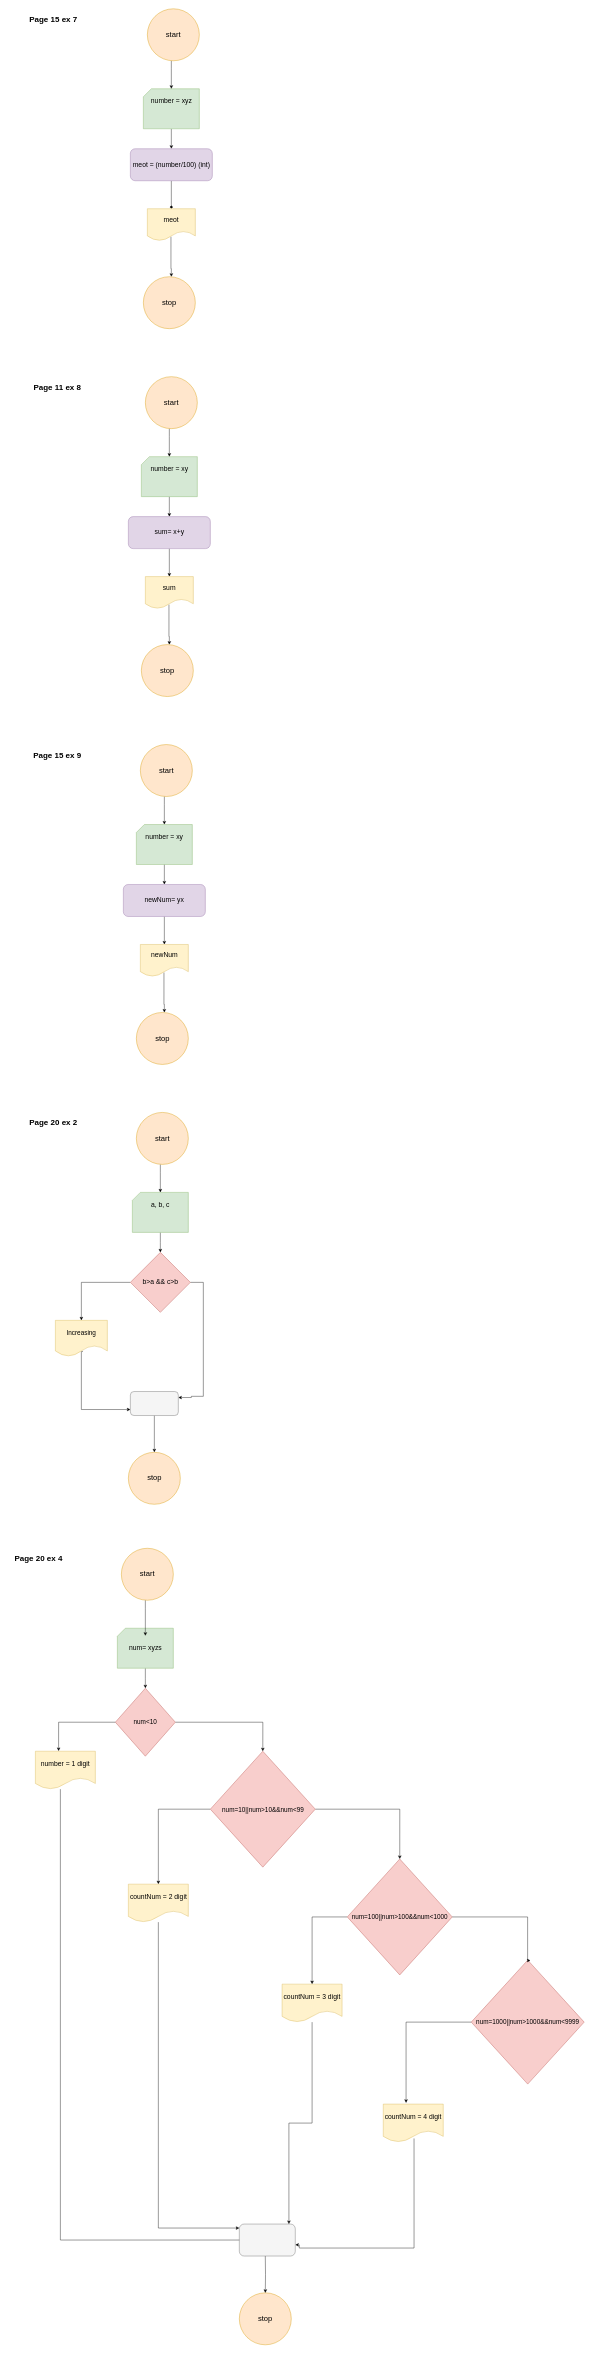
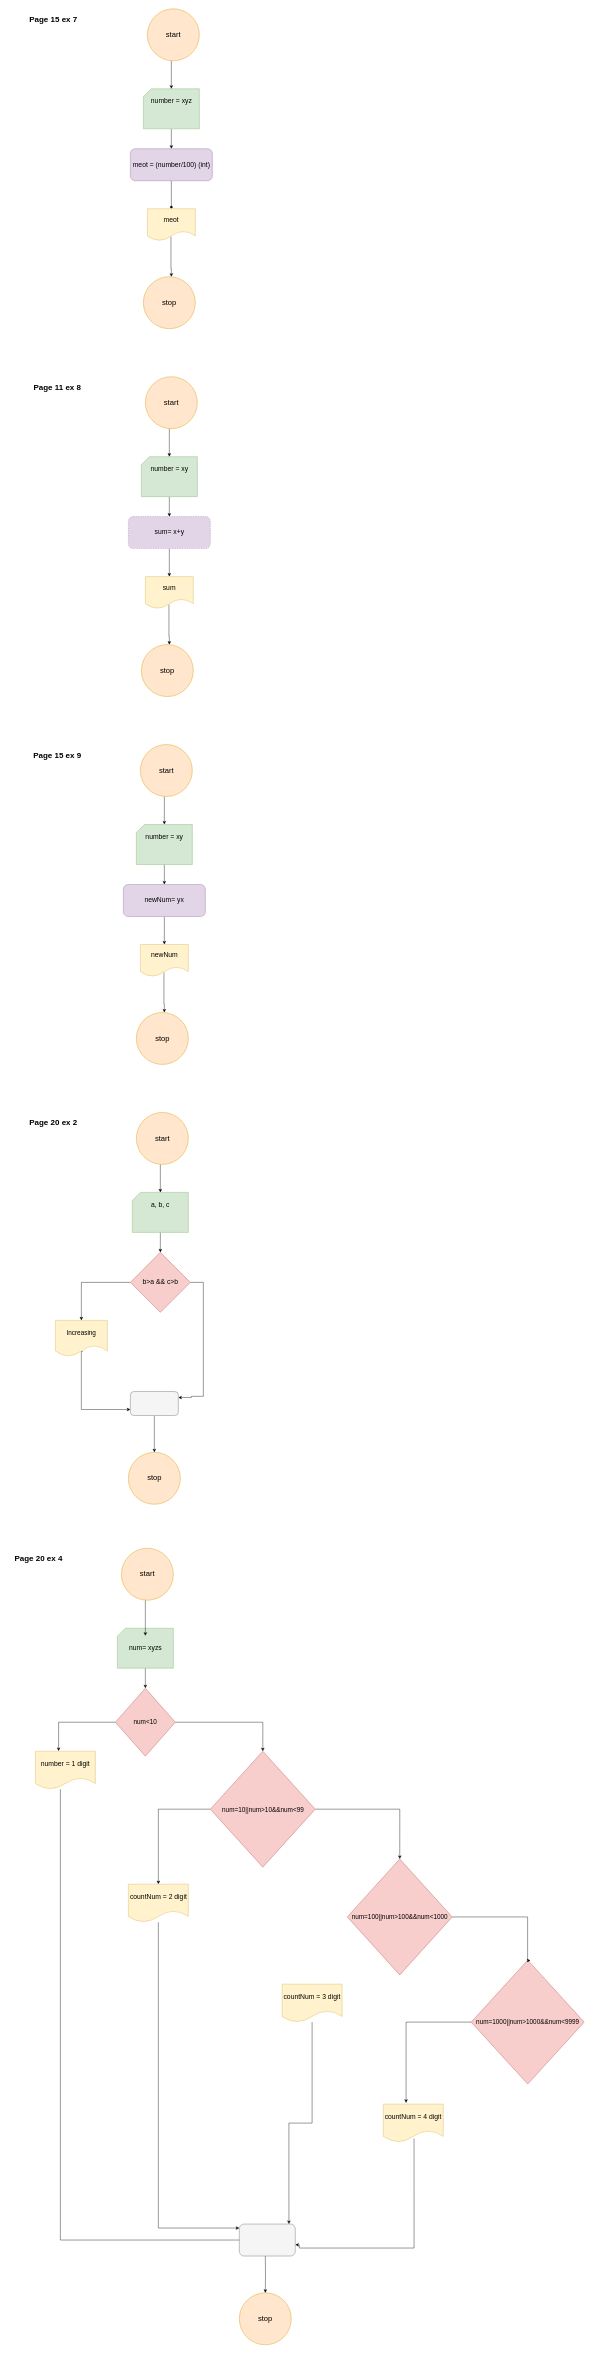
(169, 532) -> (169, 532)
(312, 1980) -> none
